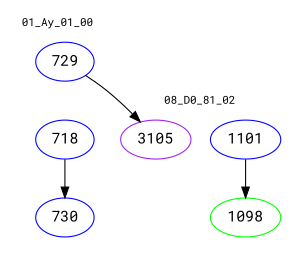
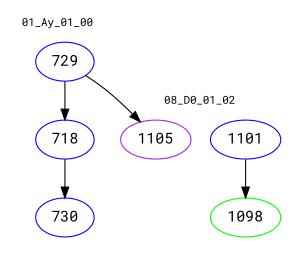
none -> (65, 95)
(200, 101) -> (200, 101)
(156, 140) -> (156, 140)
